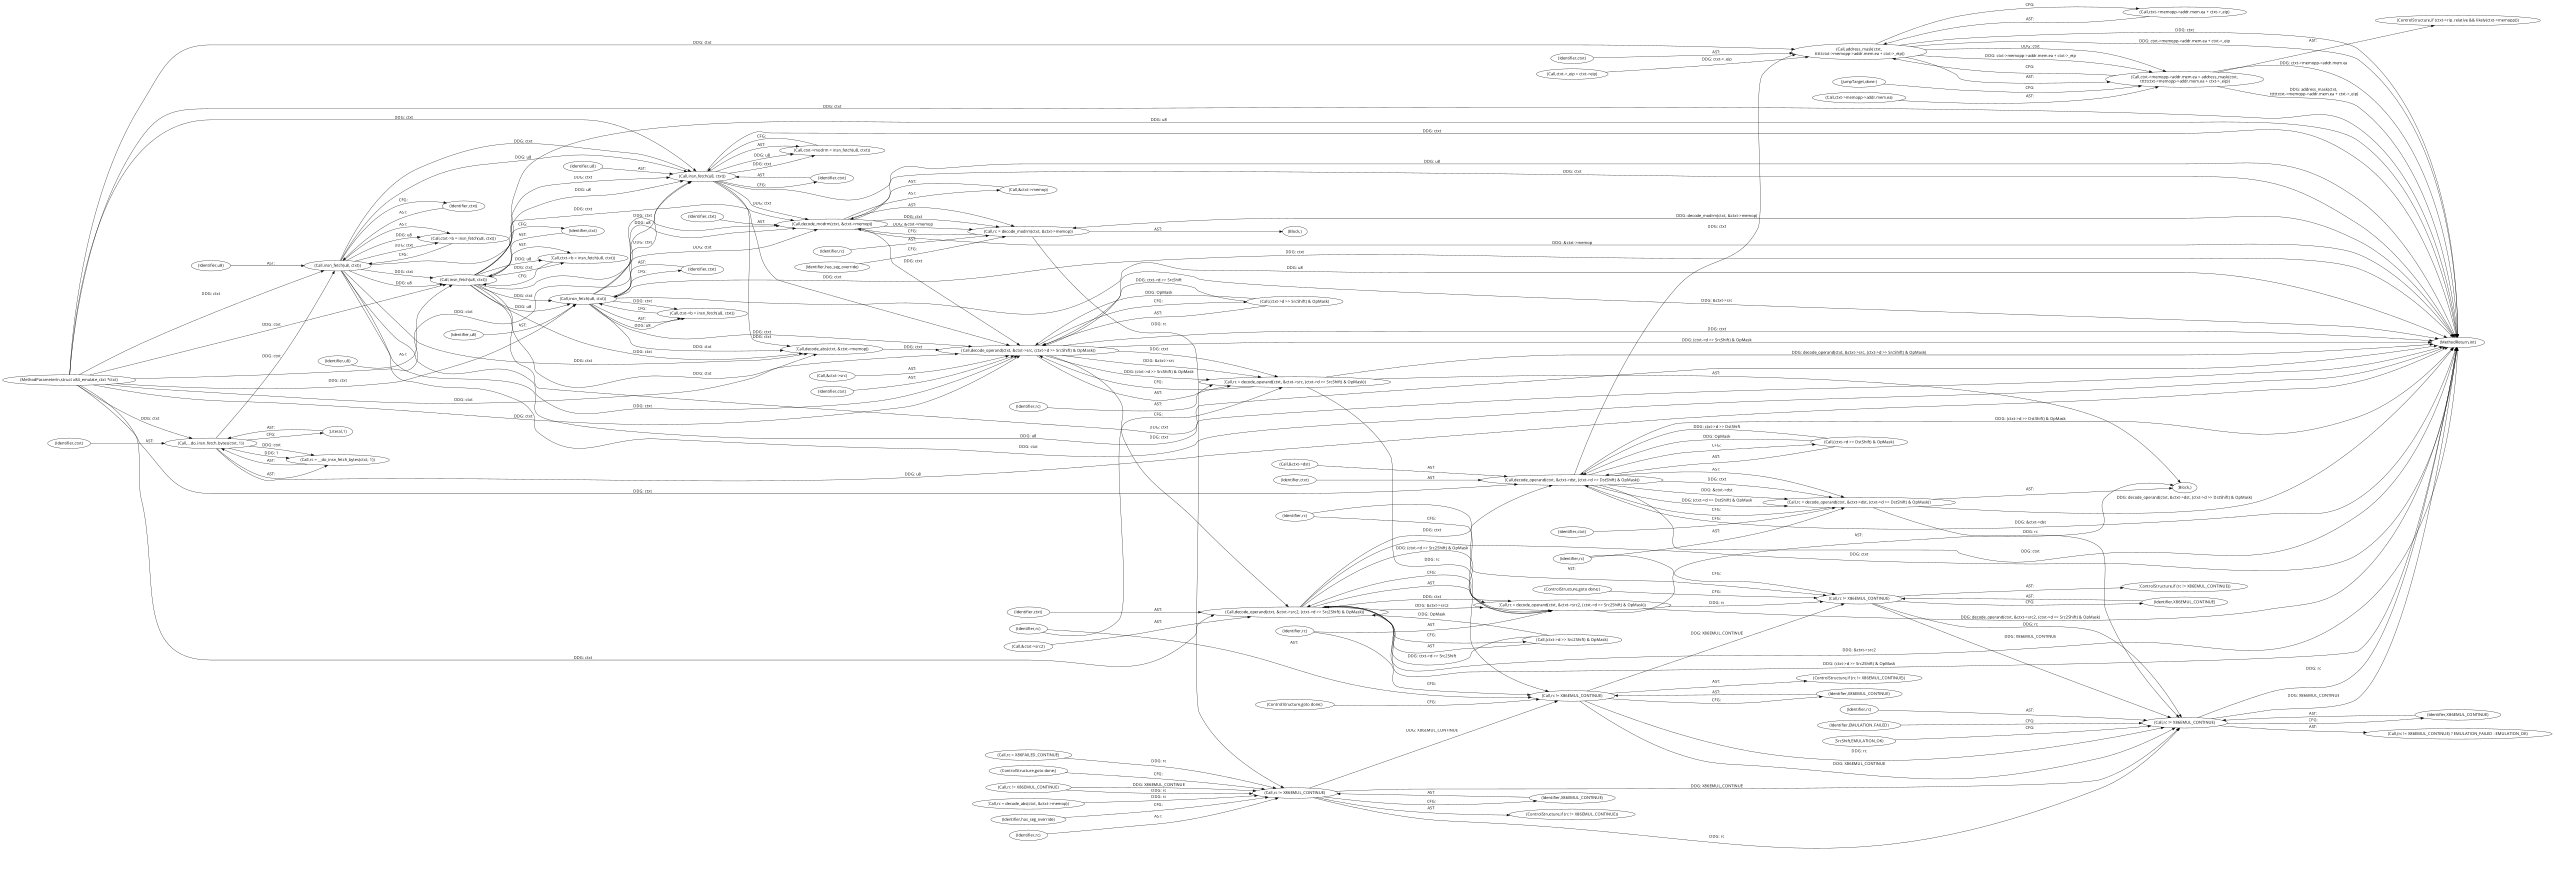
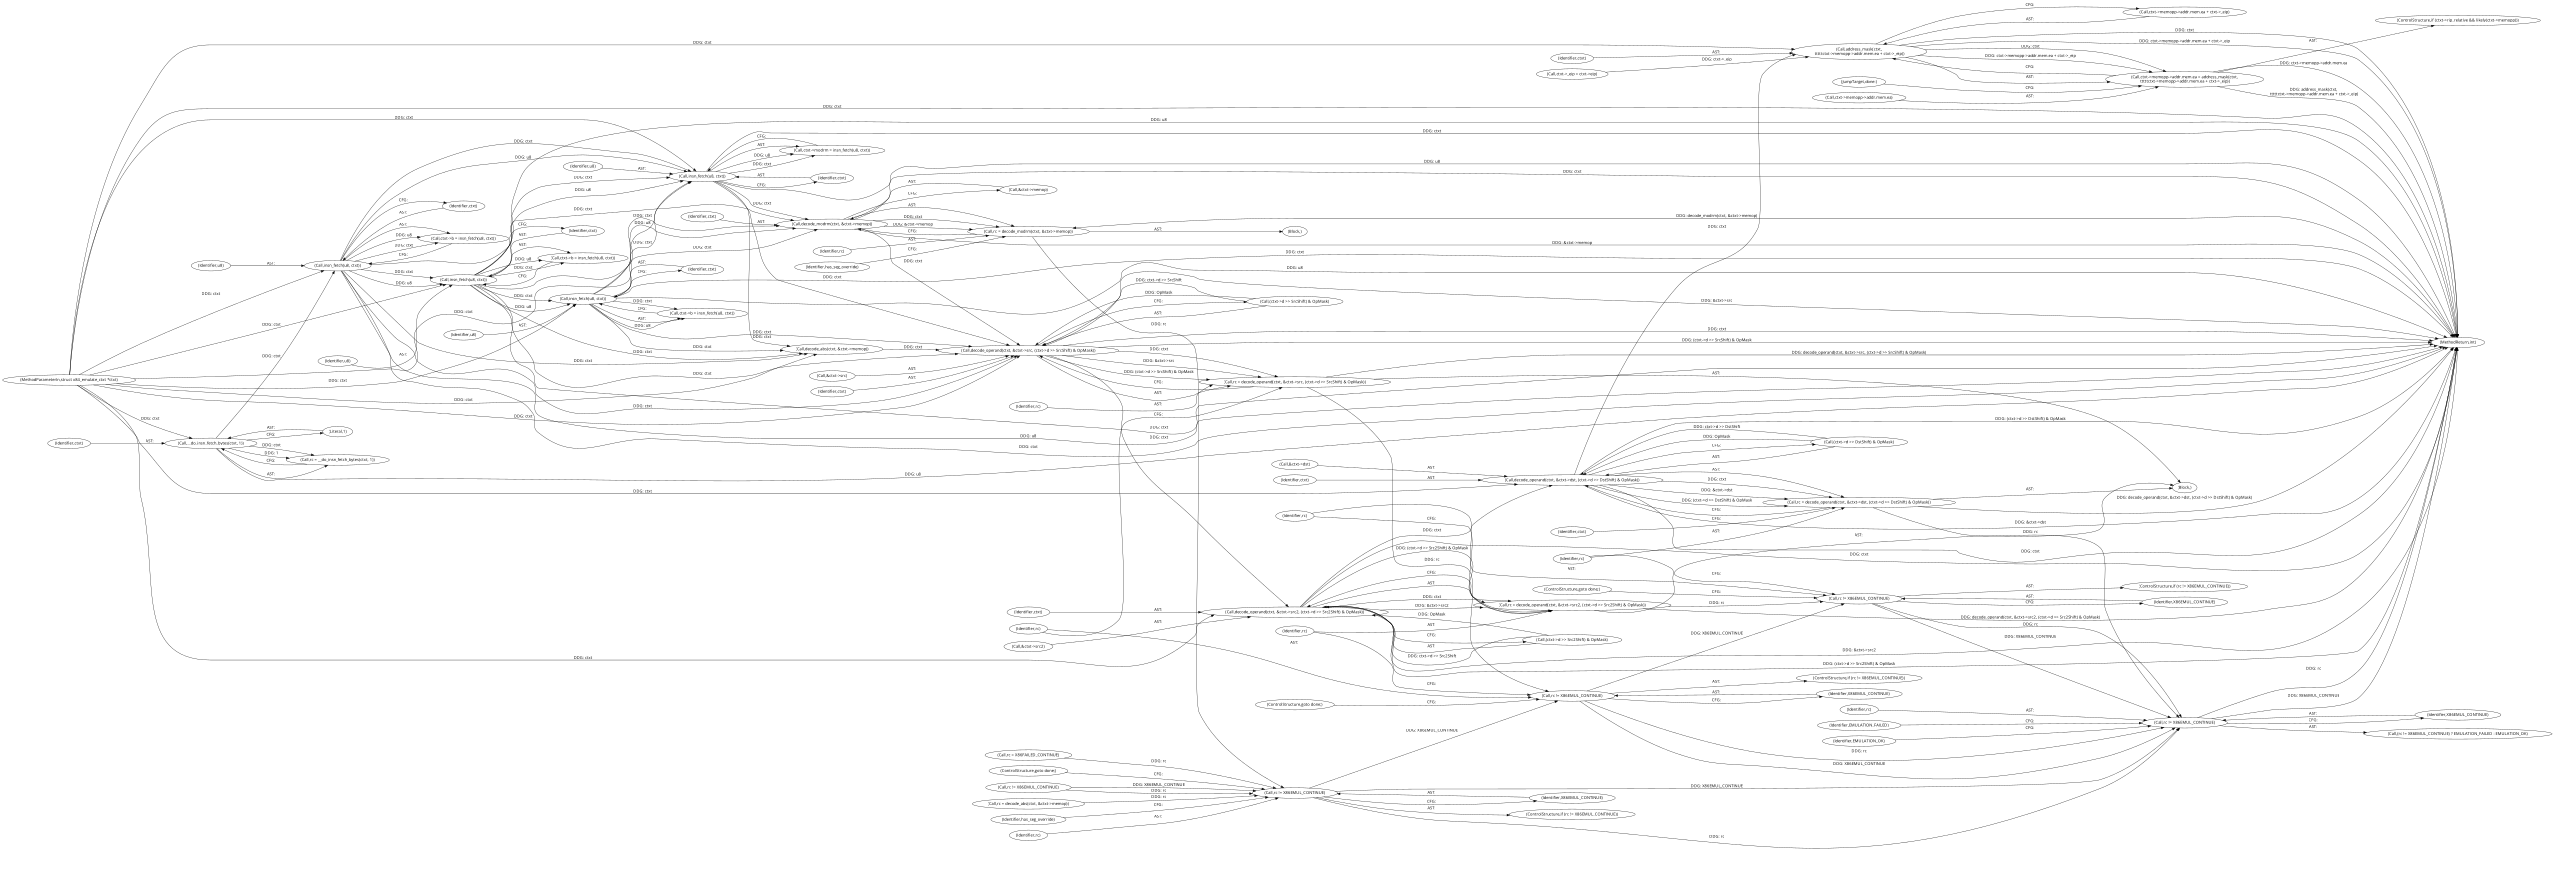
(913, 194) -> (913, 194)
(272, 461) -> (272, 461)
(1859, 741) -> (1859, 741)
